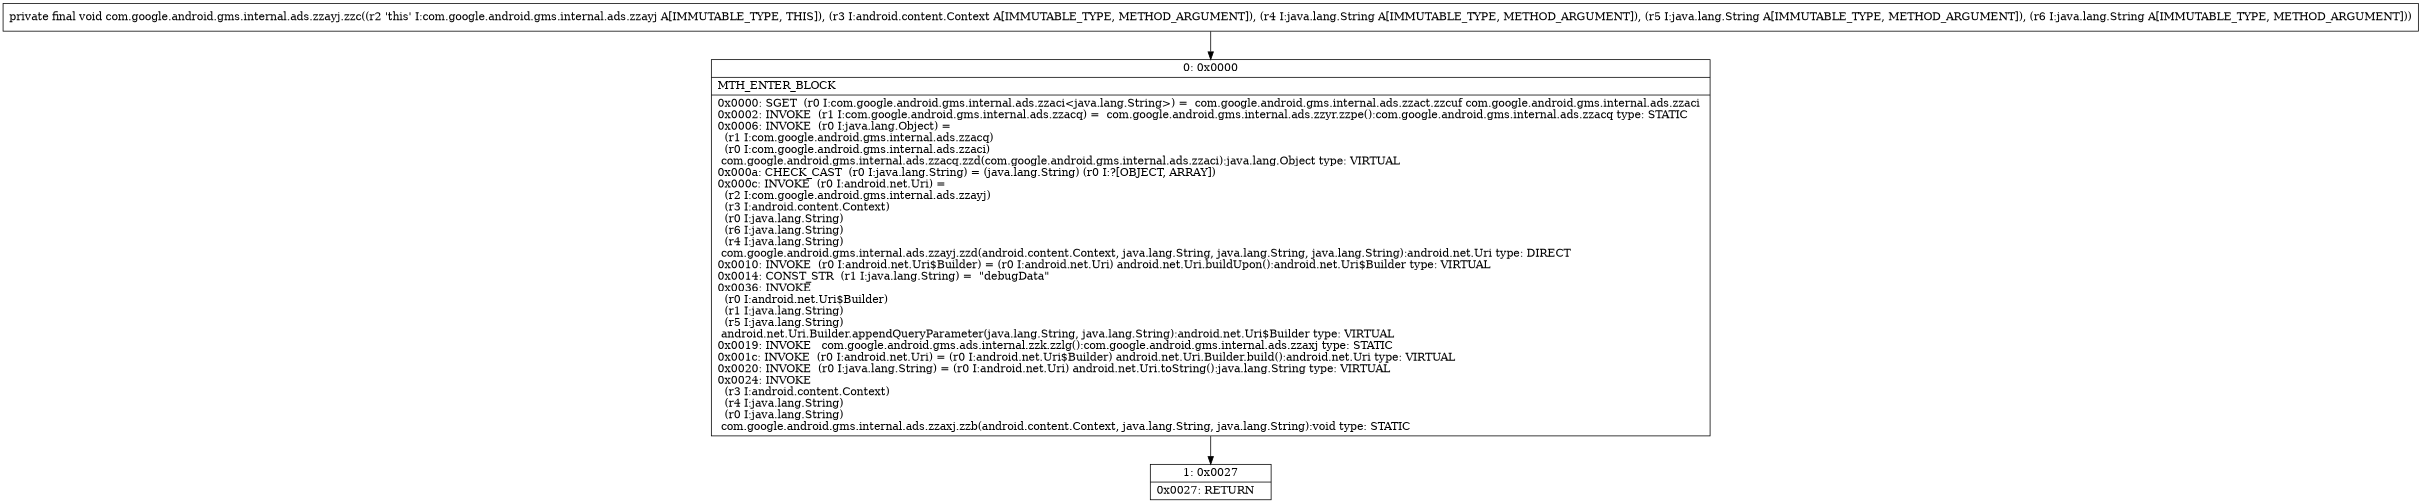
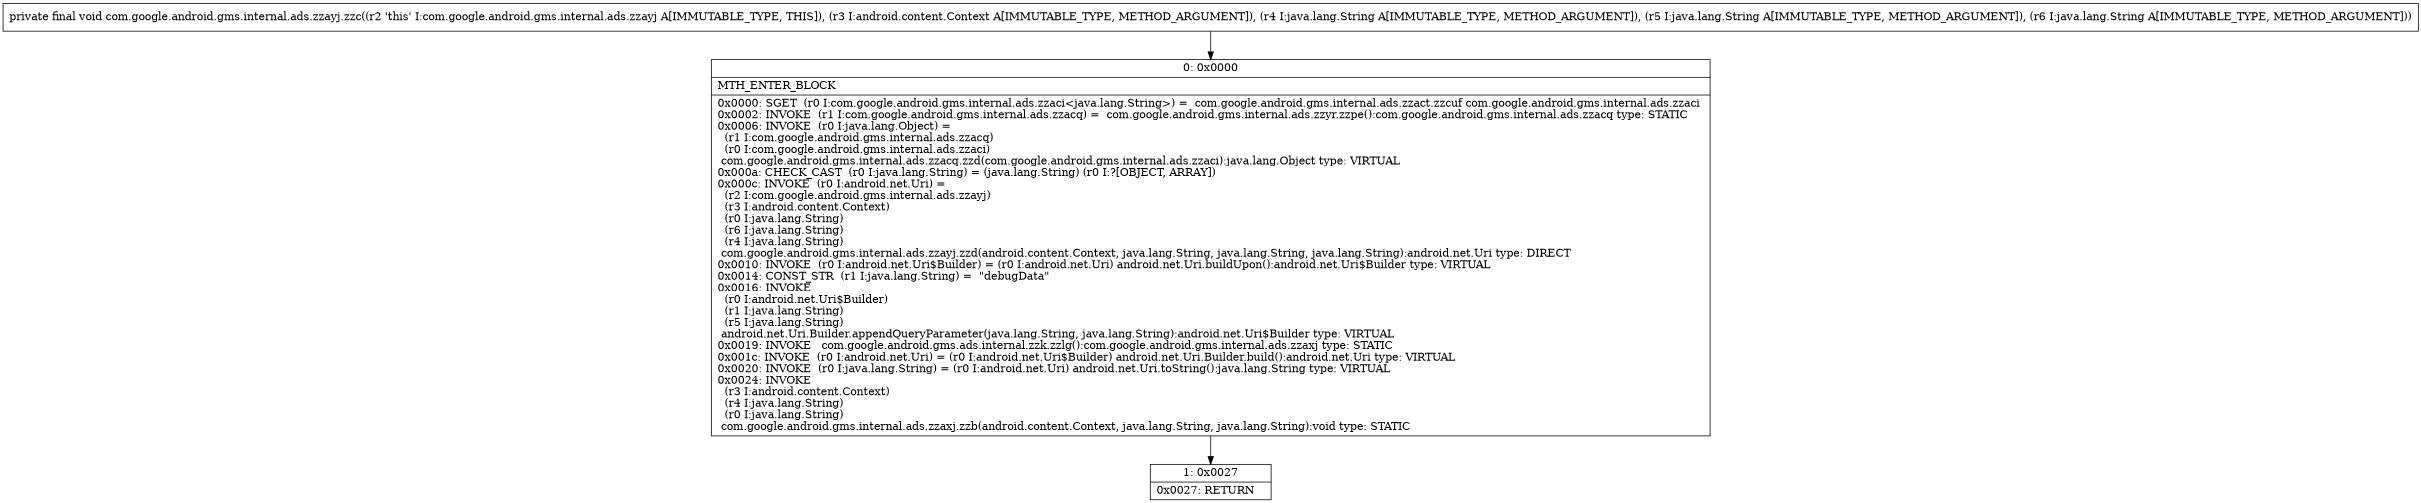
(768, 288) -> (768, 288)
